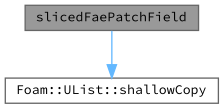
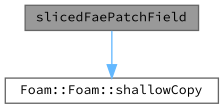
(112, 91) -> (112, 91)
